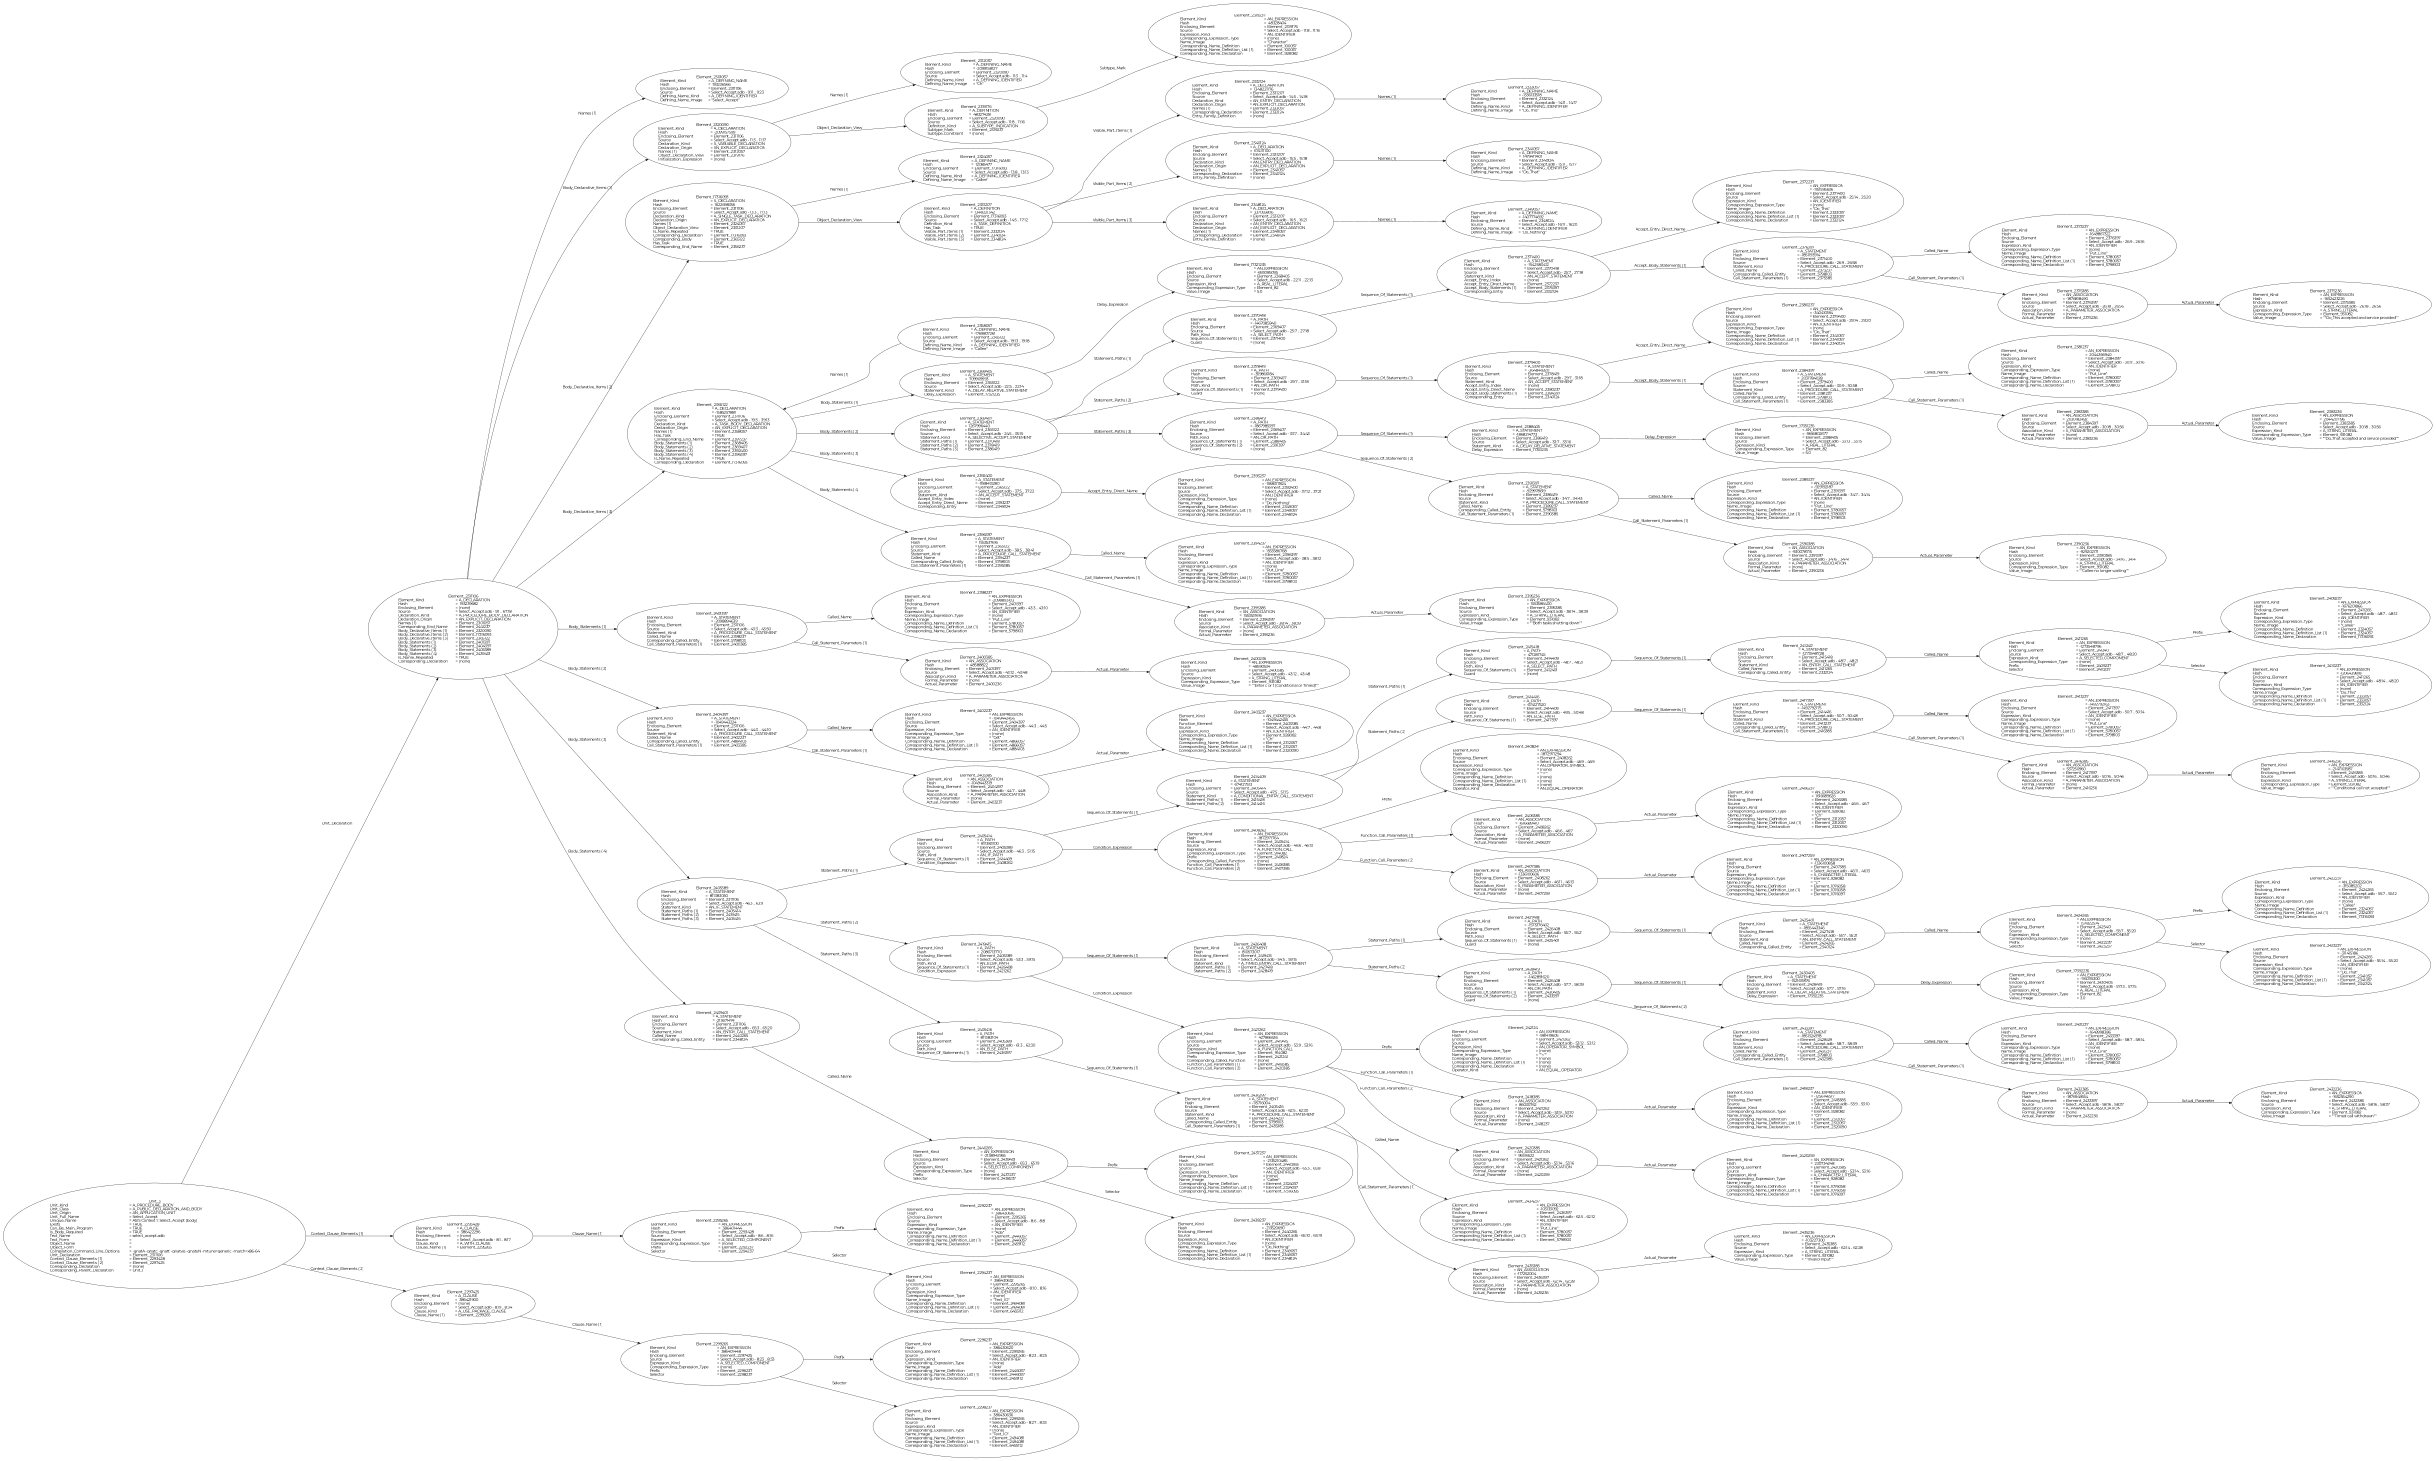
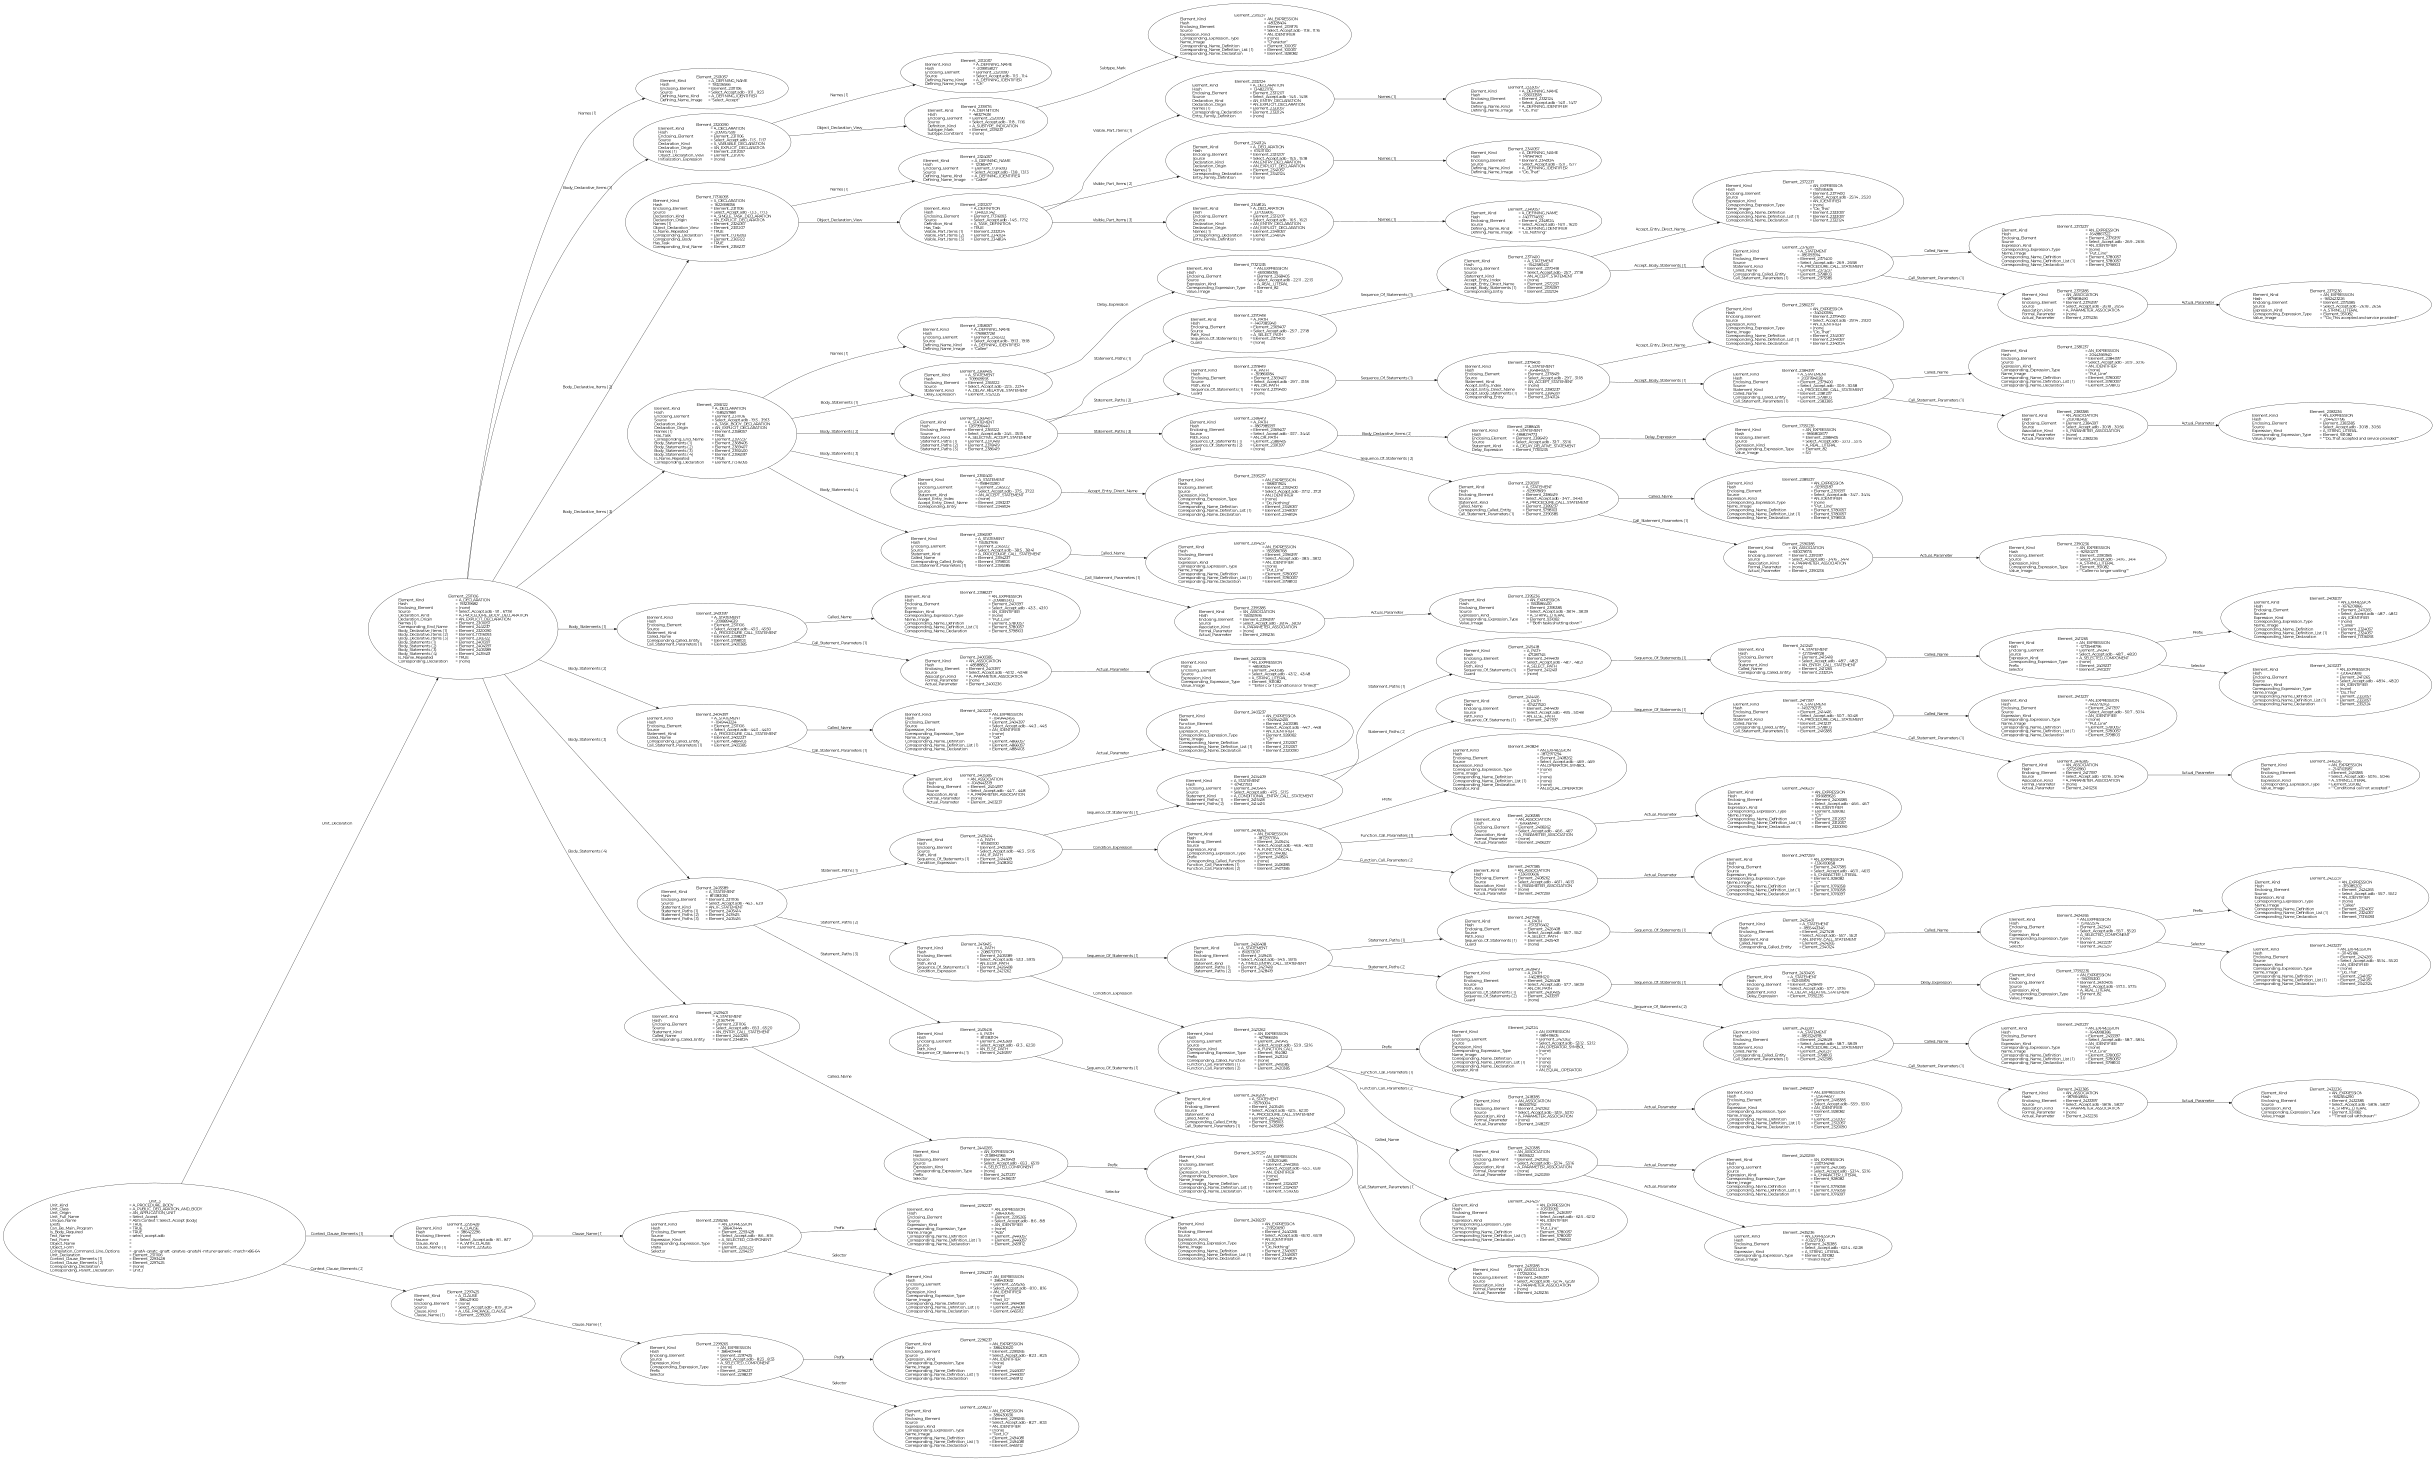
(851, 384) -> (830, 365)
(1387, 434) -> (1387, 434)
(1187, 667) -> (1187, 667)
(1652, 1264) -> (1664, 1199)
